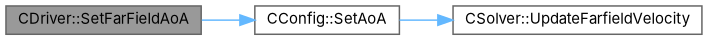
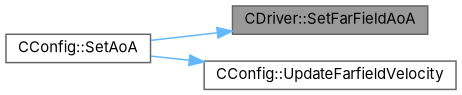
(221, 20) -> (184, 37)
(577, 20) -> (330, 75)
